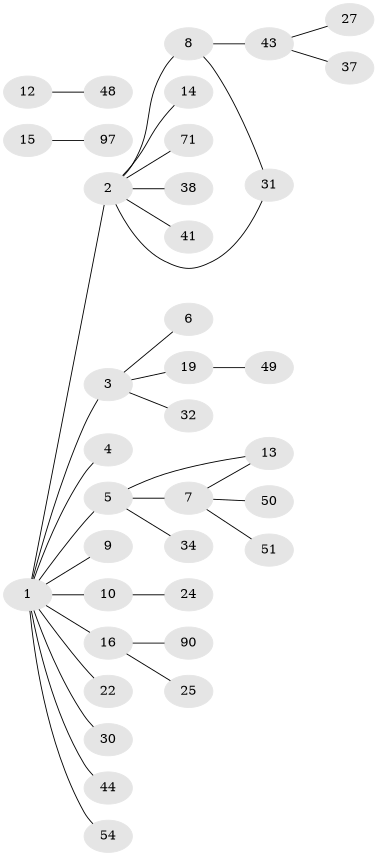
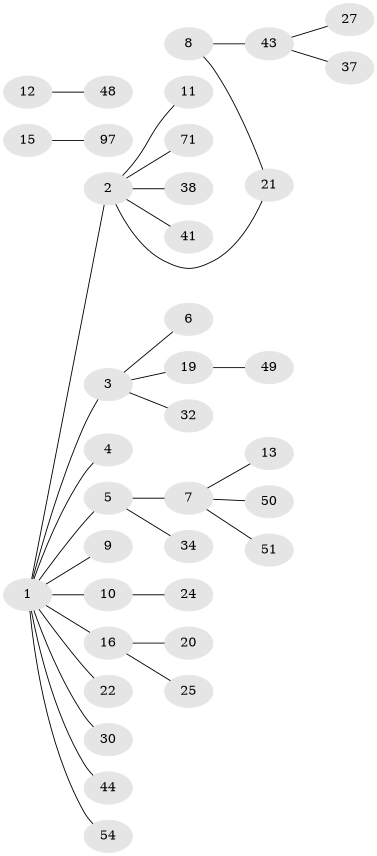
(189, 92) -> (189, 92)
(148, 116) -> none
(269, 185) -> (269, 185)
(185, 468) -> none
(189, 643) -> (189, 643)
